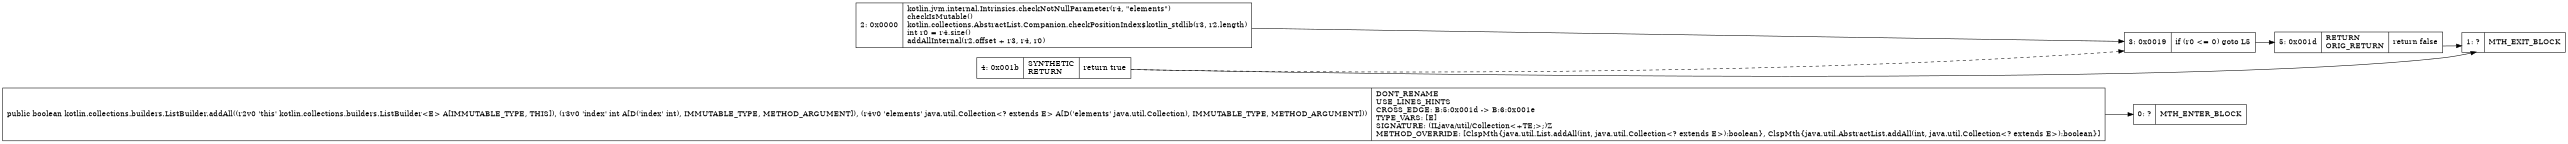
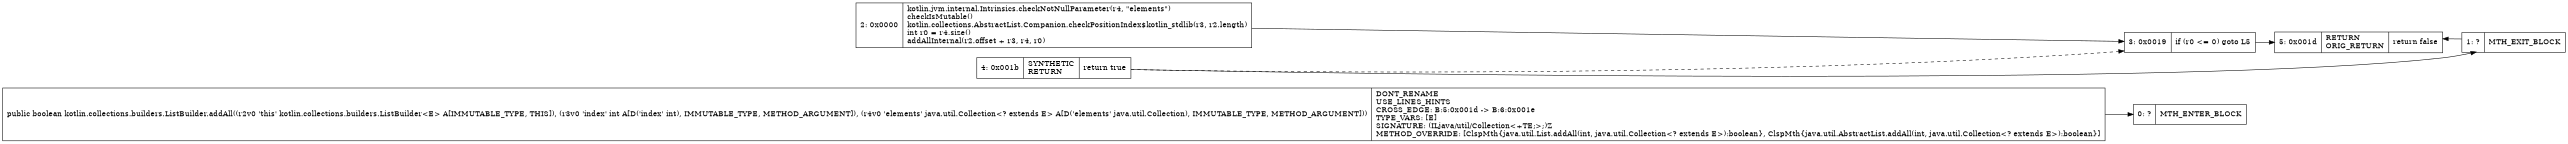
(2450, 46) -> (2455, 39)
